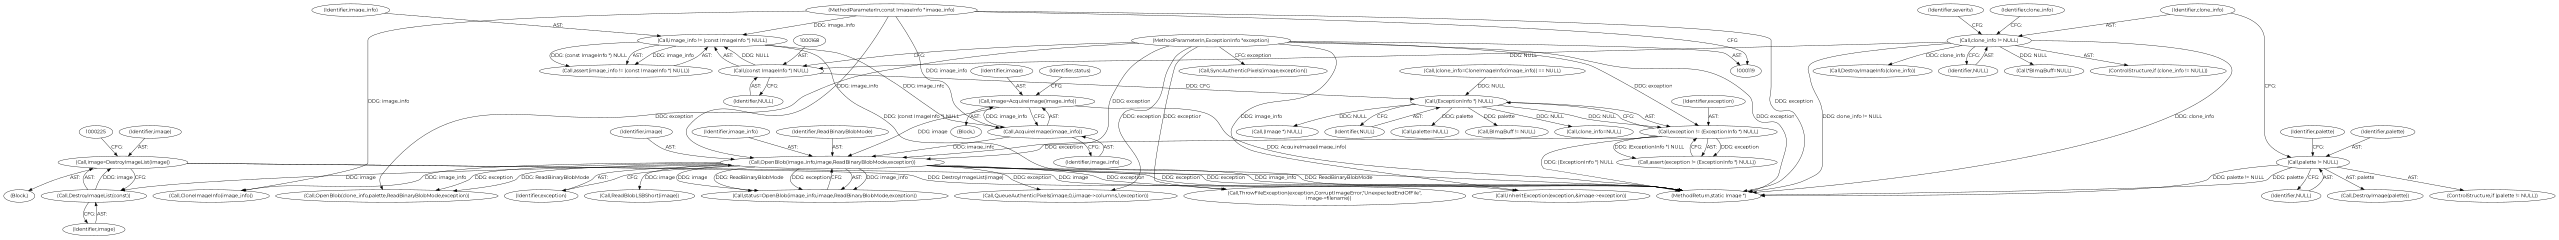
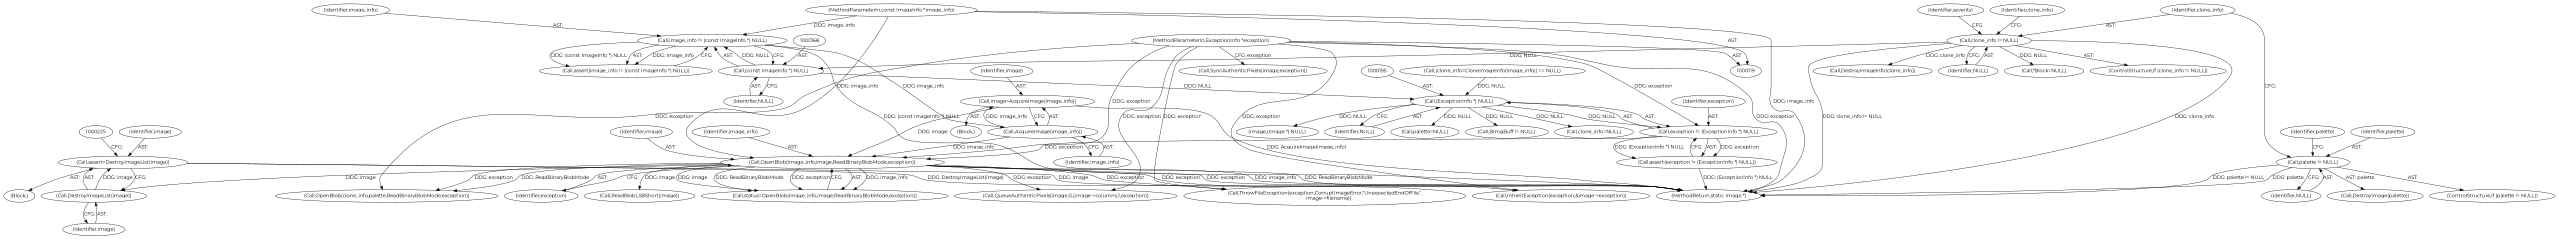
(1734, 41) -> (1734, 41)
(970, 49) -> (767, 50)
(708, 56) -> (708, 56)
(1070, 71) -> none
none -> (1377, 71)
(2044, 71) -> (2044, 71)
(937, 81) -> none
(1198, 86) -> (1198, 86)
(1794, 102) -> (1794, 102)
(1261, 117) -> (1261, 117)
(1458, 117) -> (1458, 117)
(1499, 117) -> (1499, 117)
(1629, 117) -> (1629, 117)
(832, 132) -> none
(1277, 132) -> (1277, 132)
(123, 162) -> (123, 162)
(1545, 169) -> (1702, 178)
(94, 196) -> (94, 196)
(211, 196) -> none
